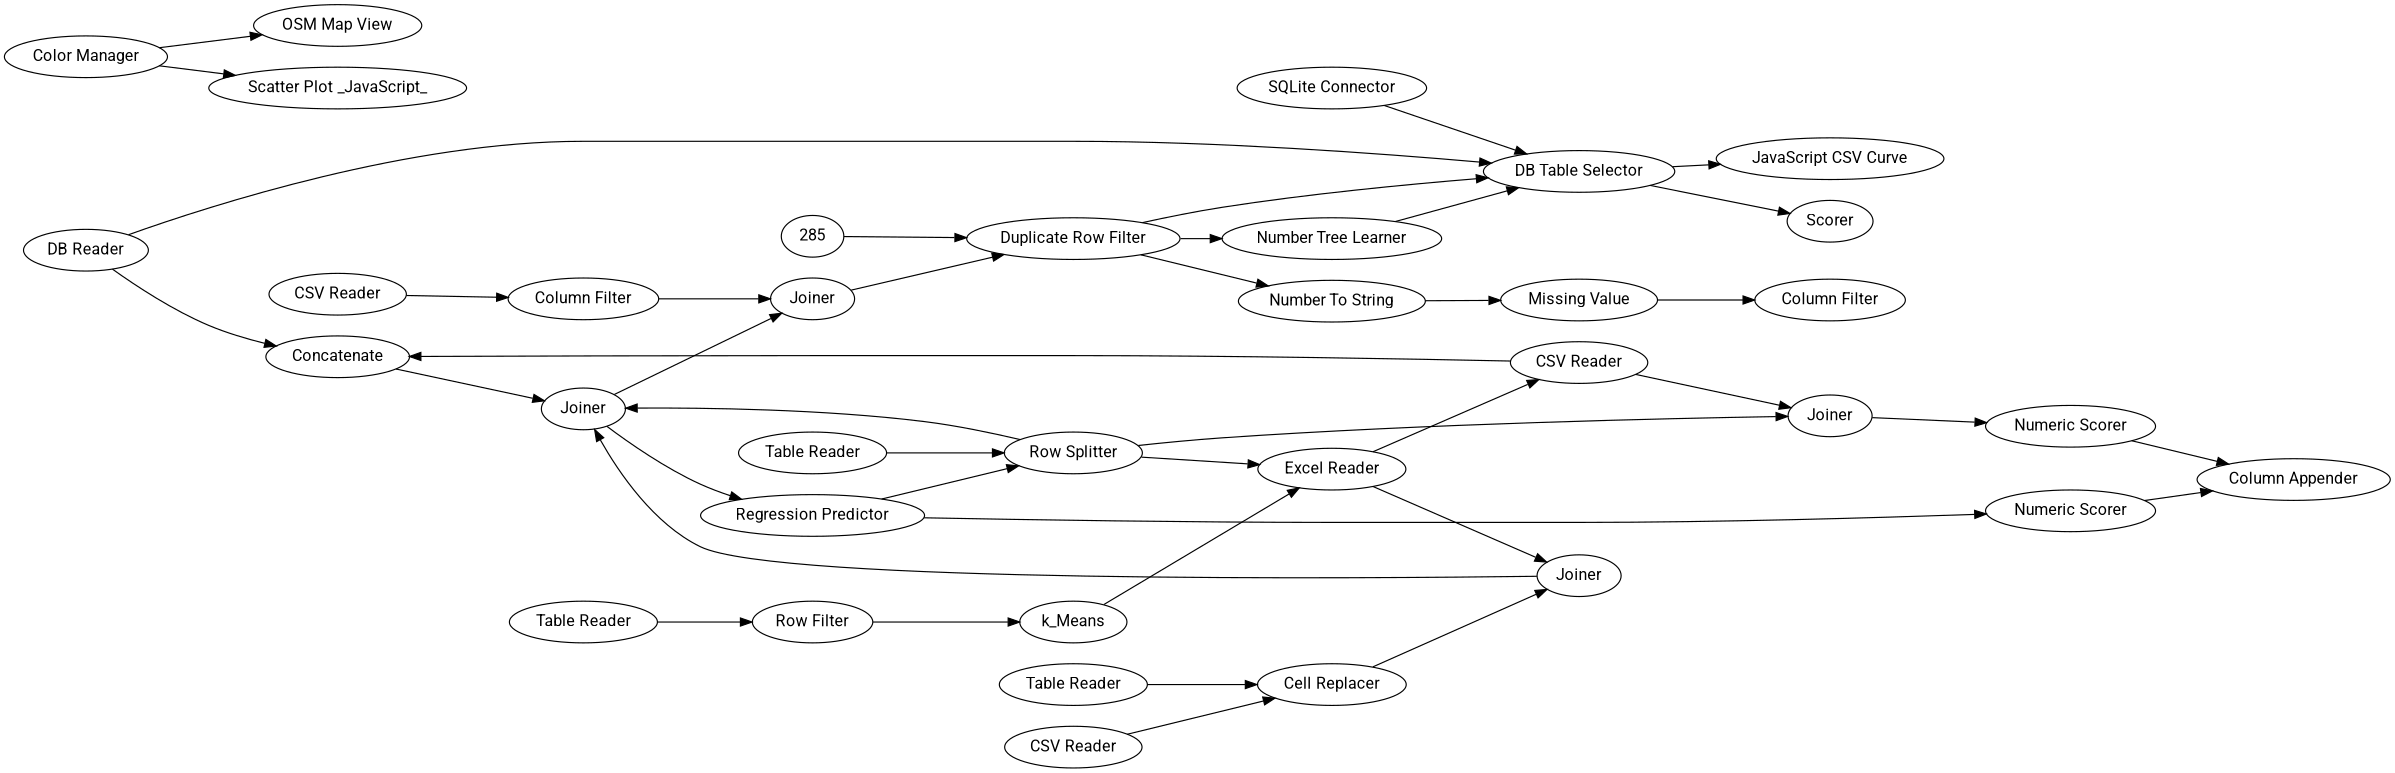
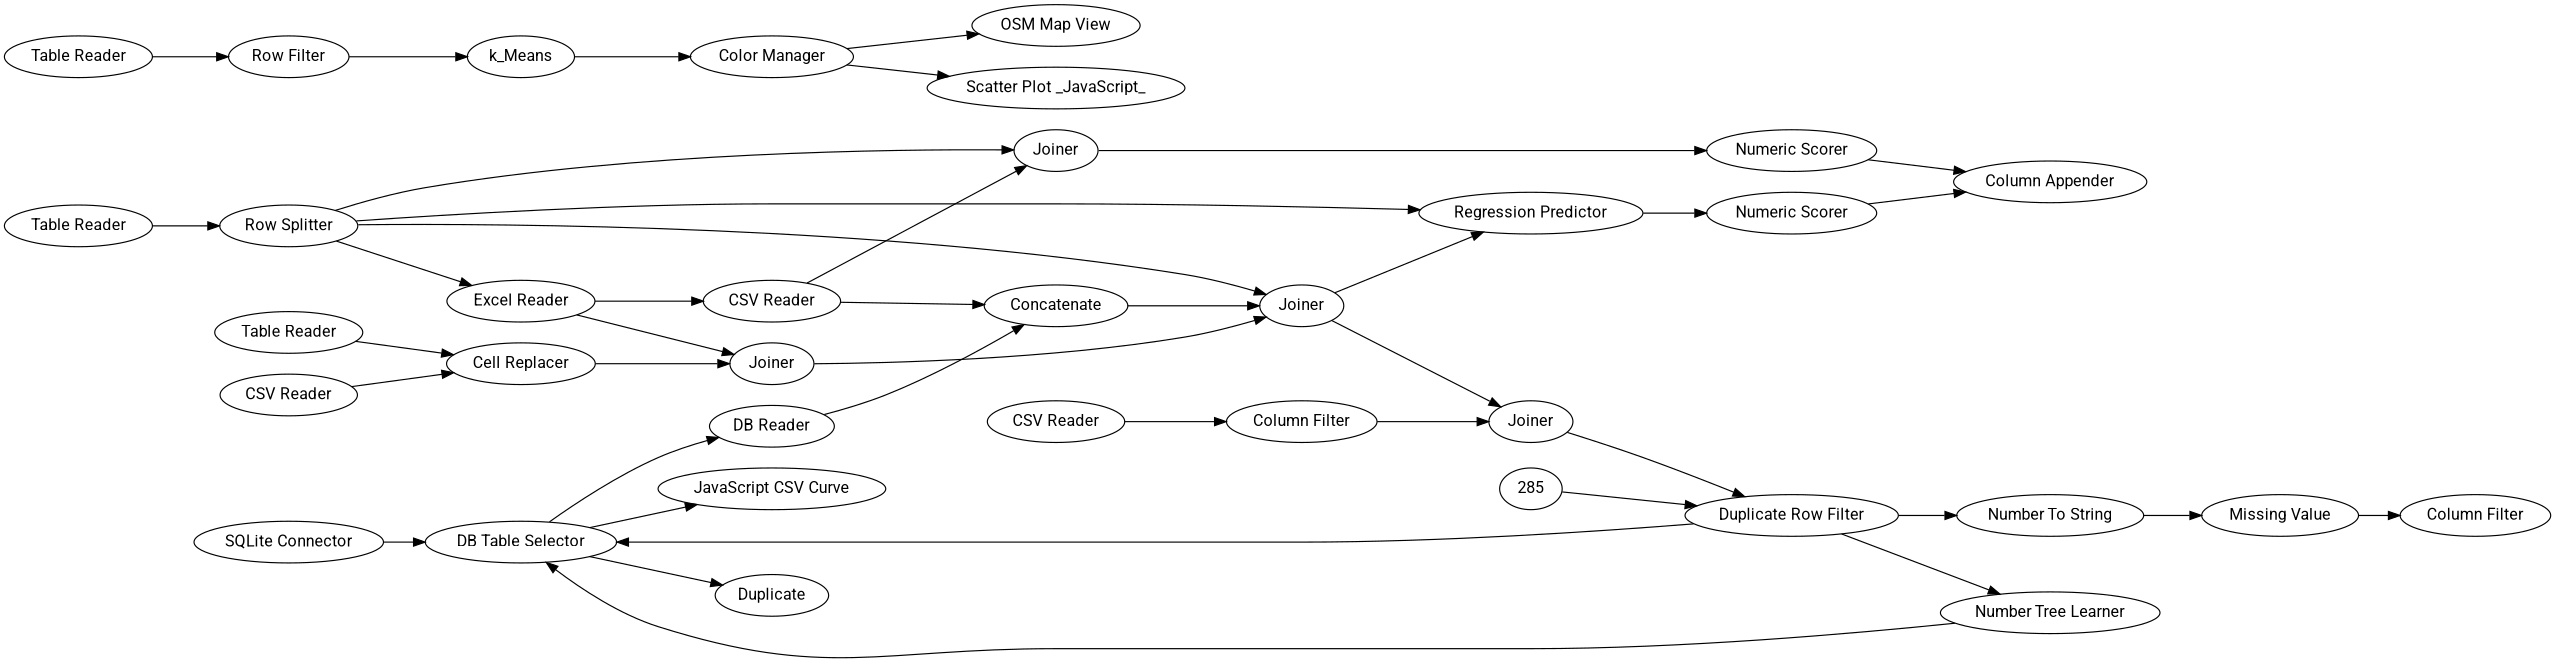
(799, 141) -> (625, 474)
(1830, 221) -> (772, 595)
(944, 484) -> (882, 204)
(1197, 549) -> (627, 57)
